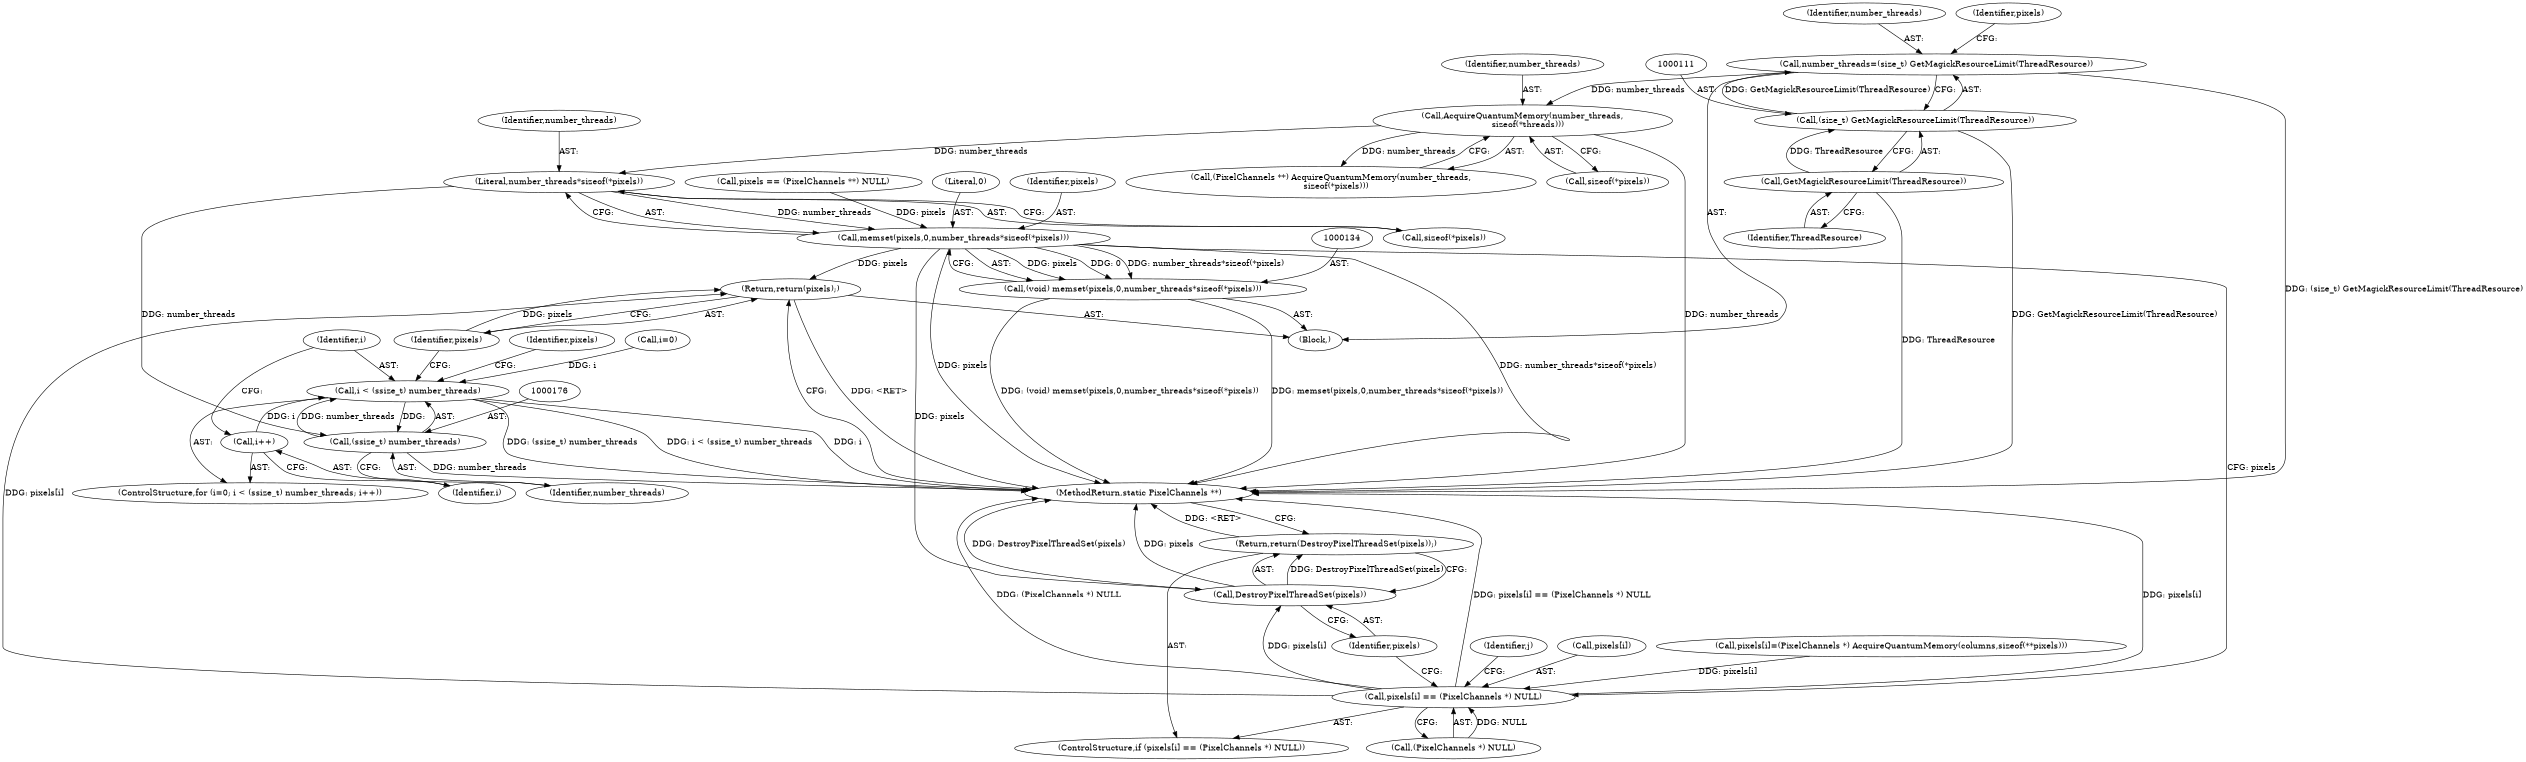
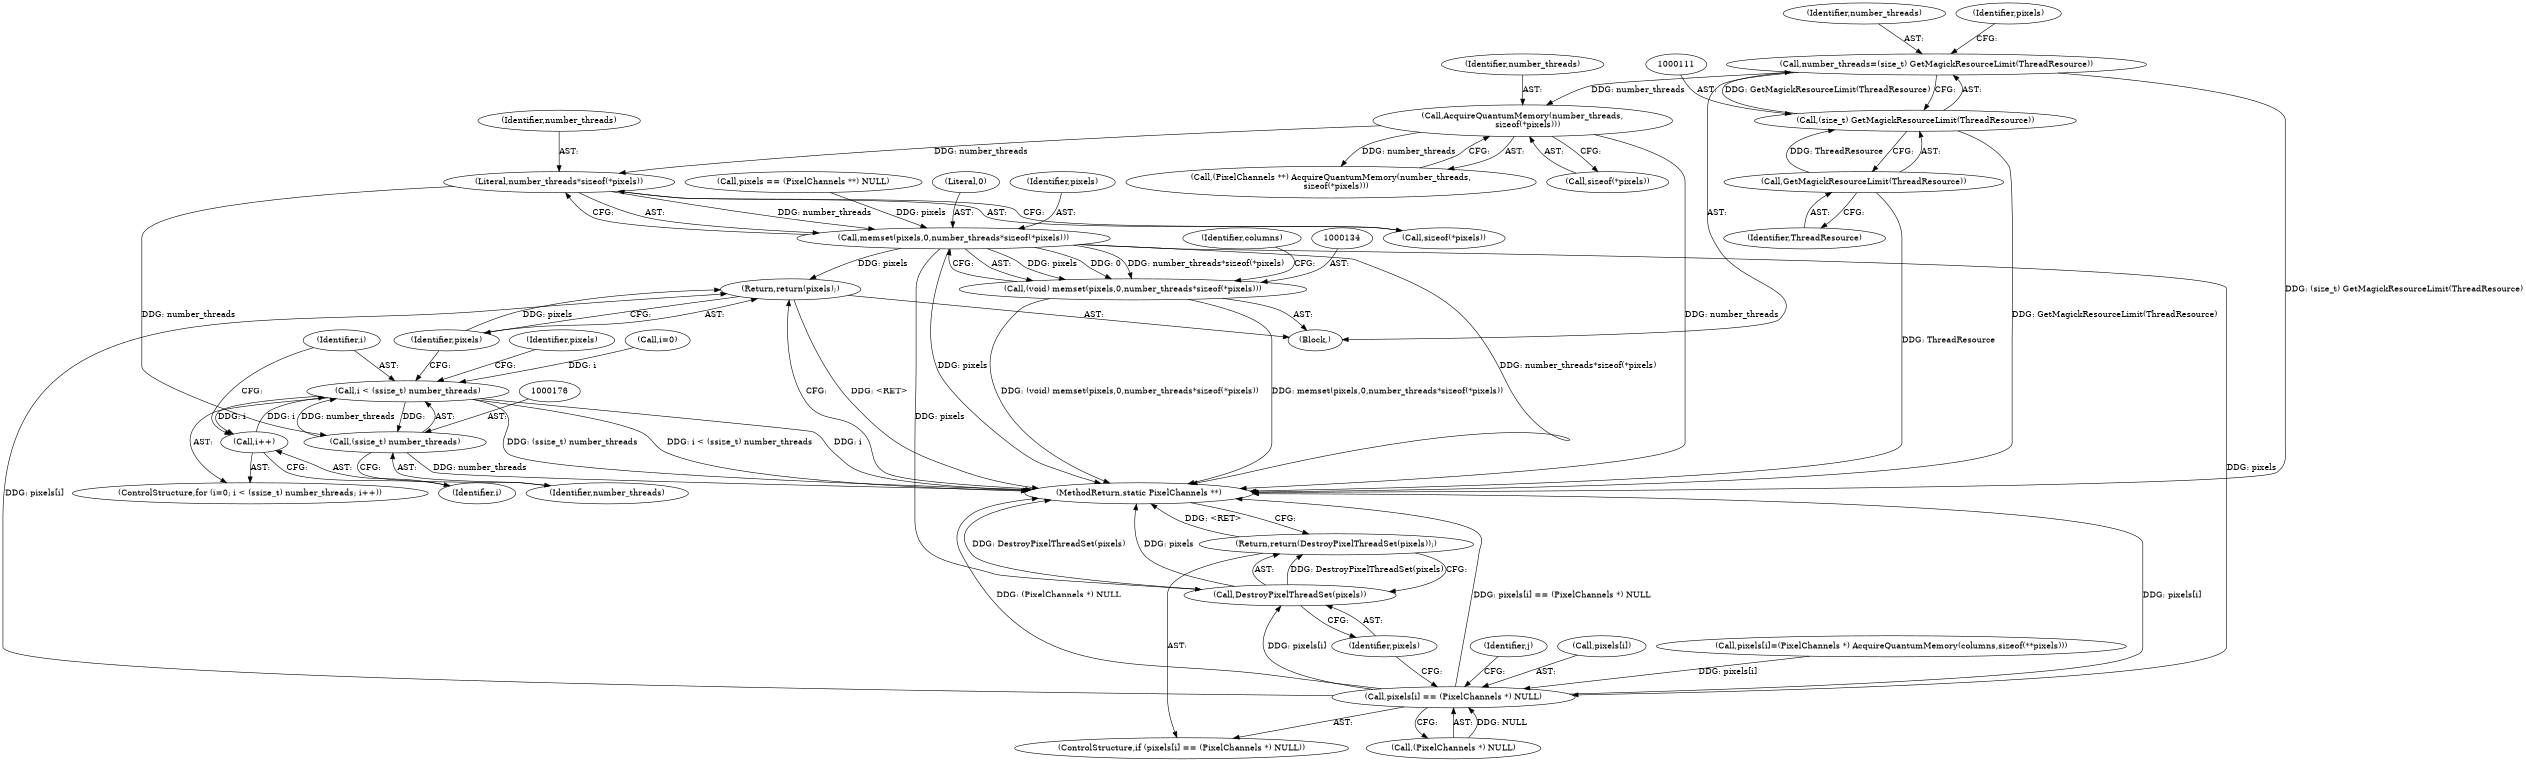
(1523, 121) -> (1523, 121)
none -> (1242, 238)
none -> (255, 402)
(2252, 468) -> (2252, 468)
